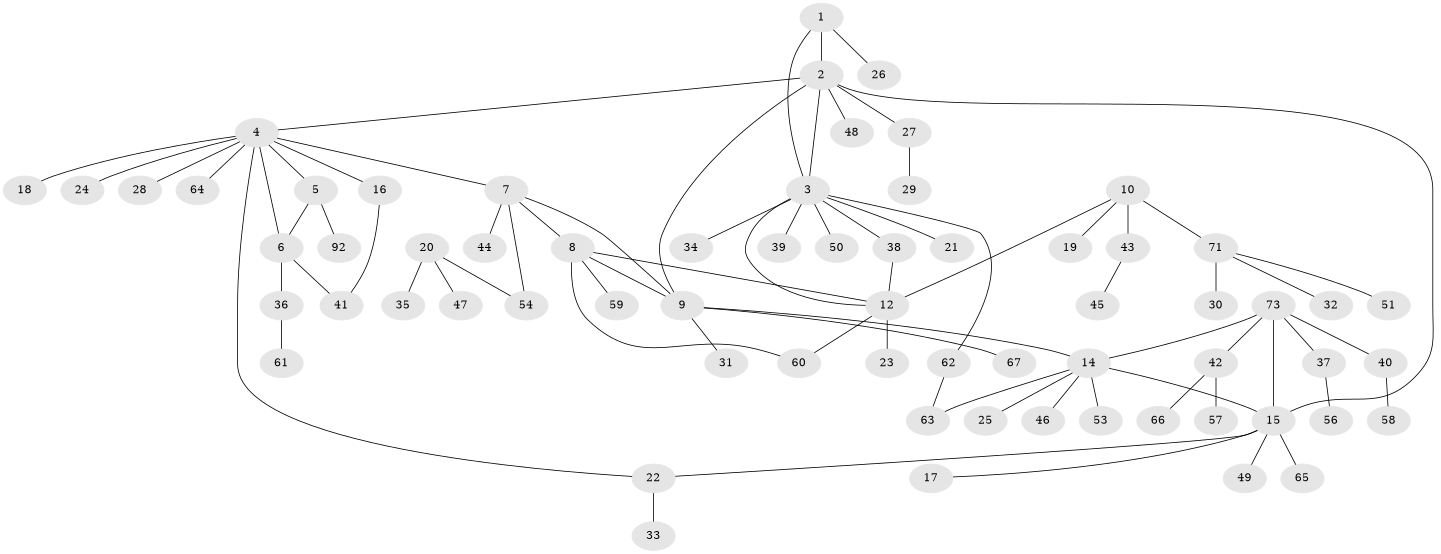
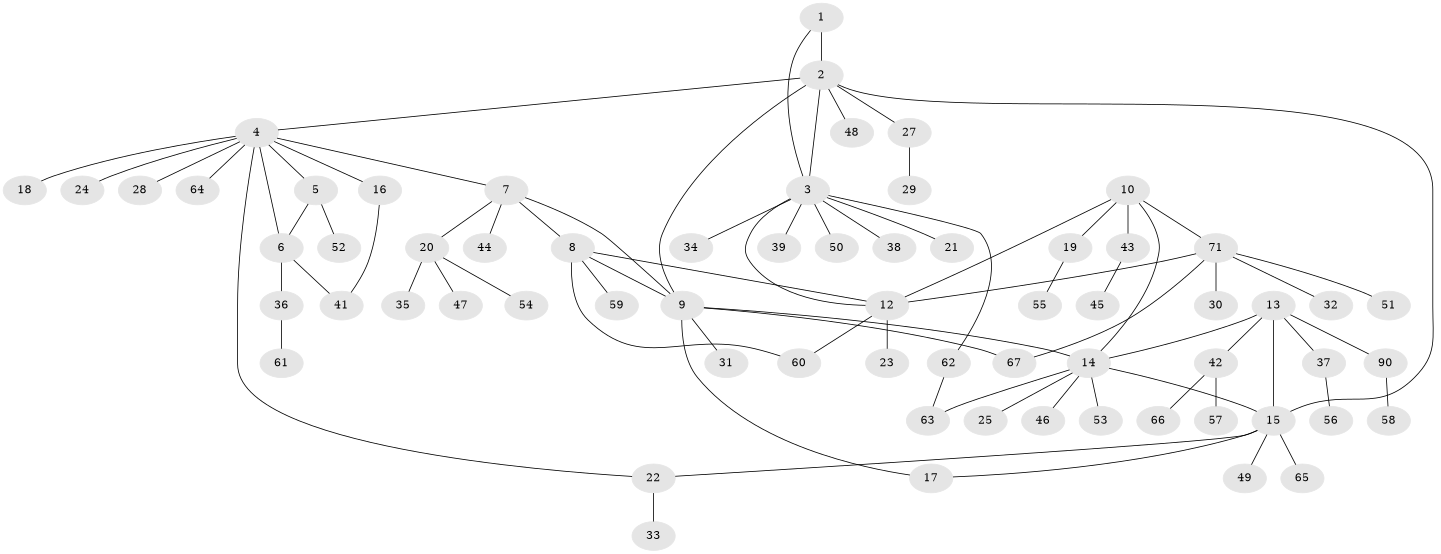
(879, 75) -> none
(339, 248) -> (339, 248)
(516, 248) -> (467, 219)
(891, 277) -> (1060, 279)
none -> (1150, 282)
none -> (1040, 306)
(1274, 306) -> (1274, 306)
none -> (1117, 325)
(1386, 363) -> (1386, 363)
none -> (768, 431)
